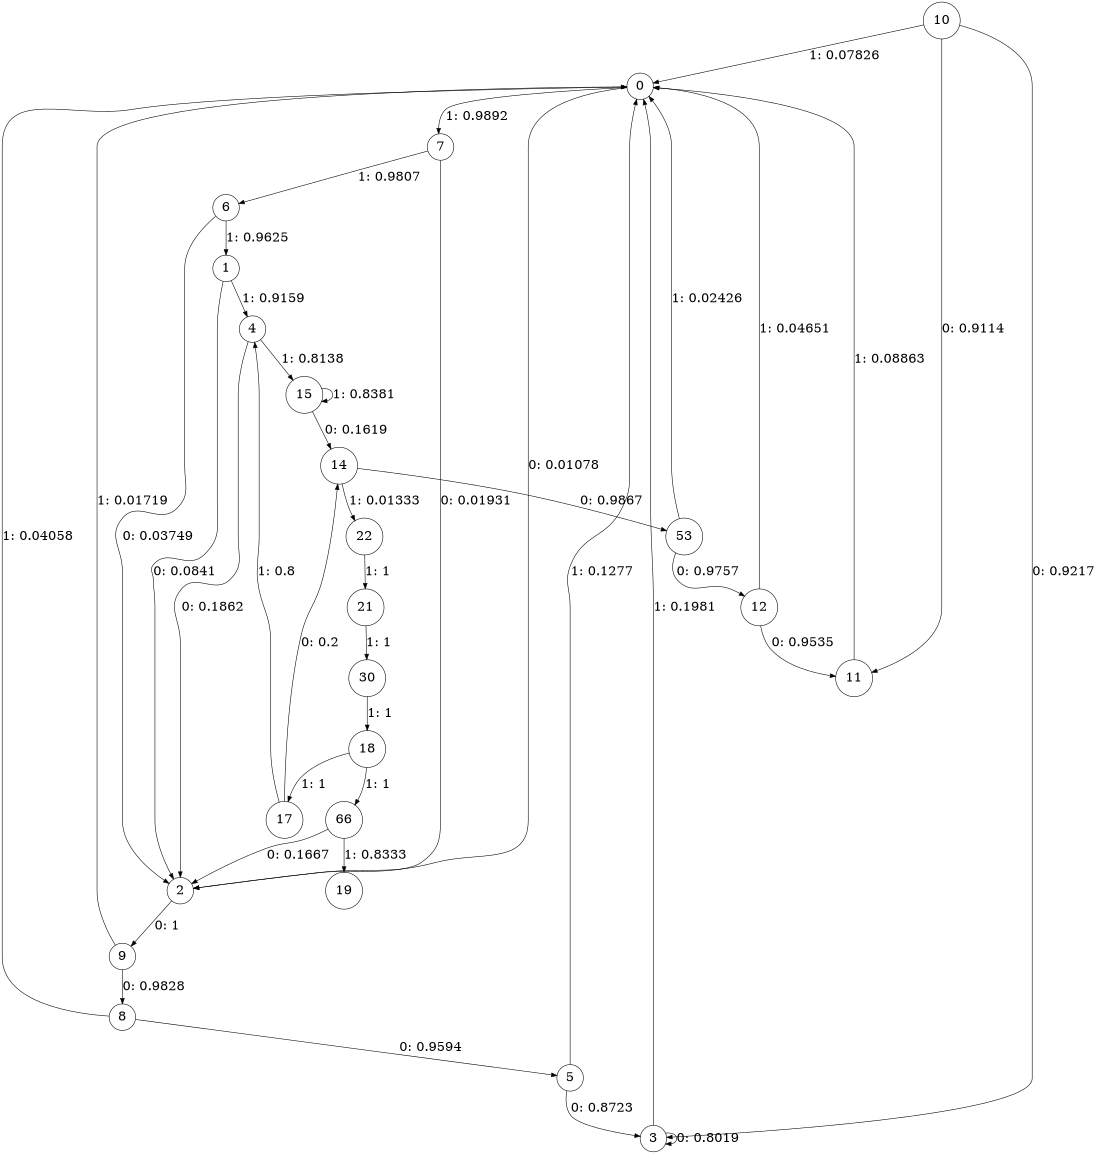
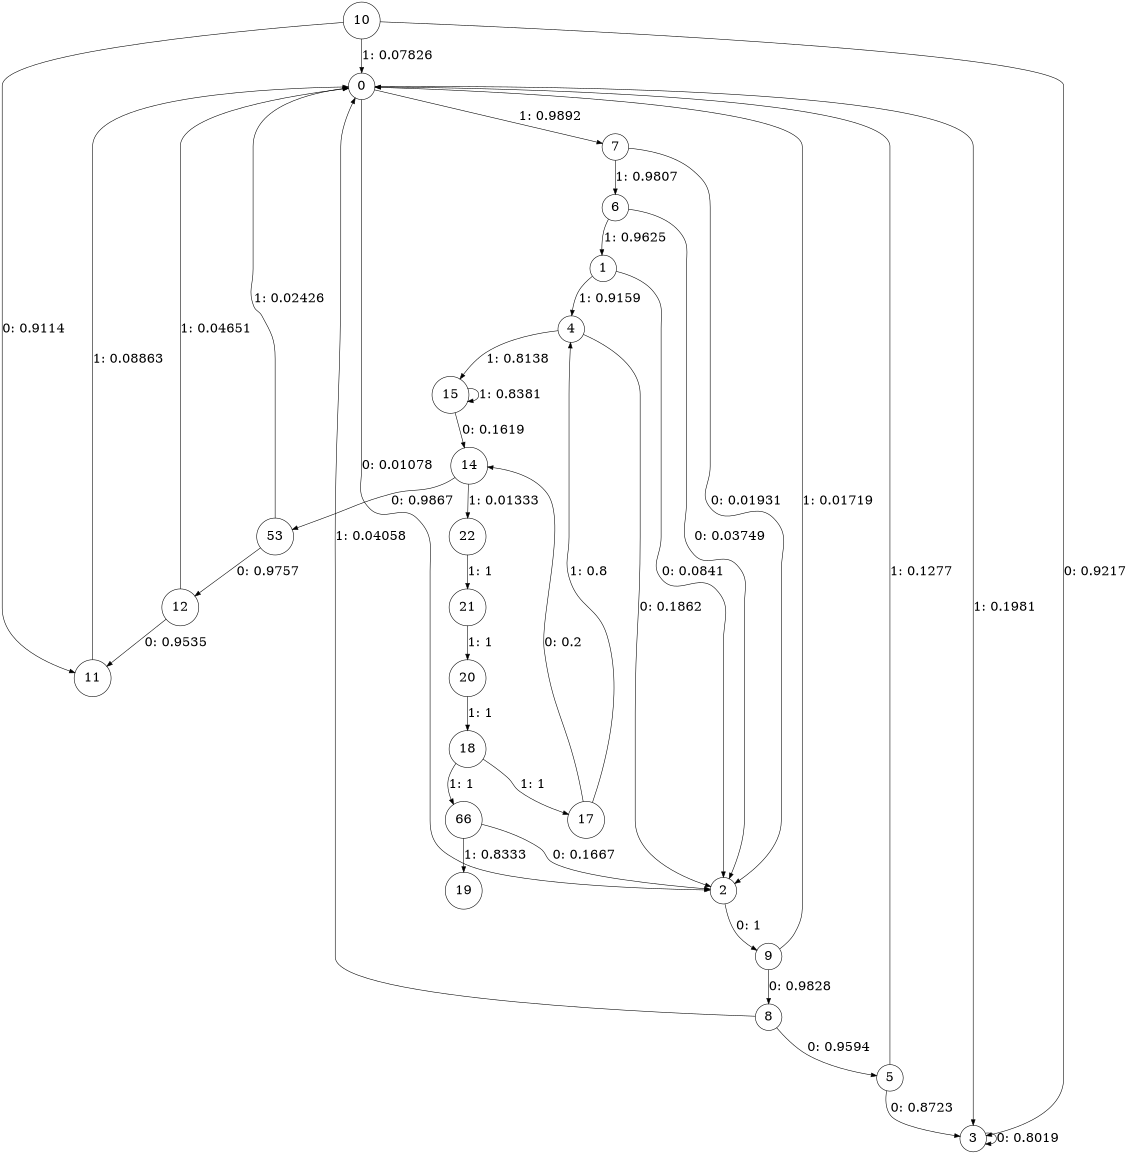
(653, 615) -> (973, 328)
(367, 678) -> (468, 678)
